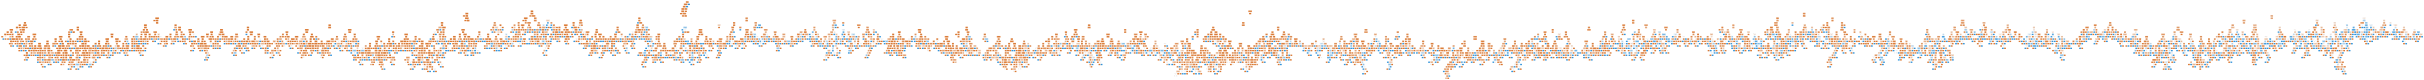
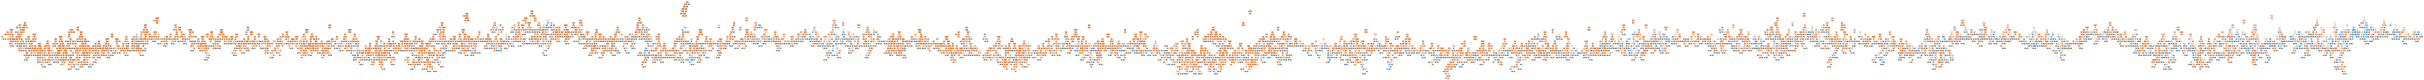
none -> (594, 39)
